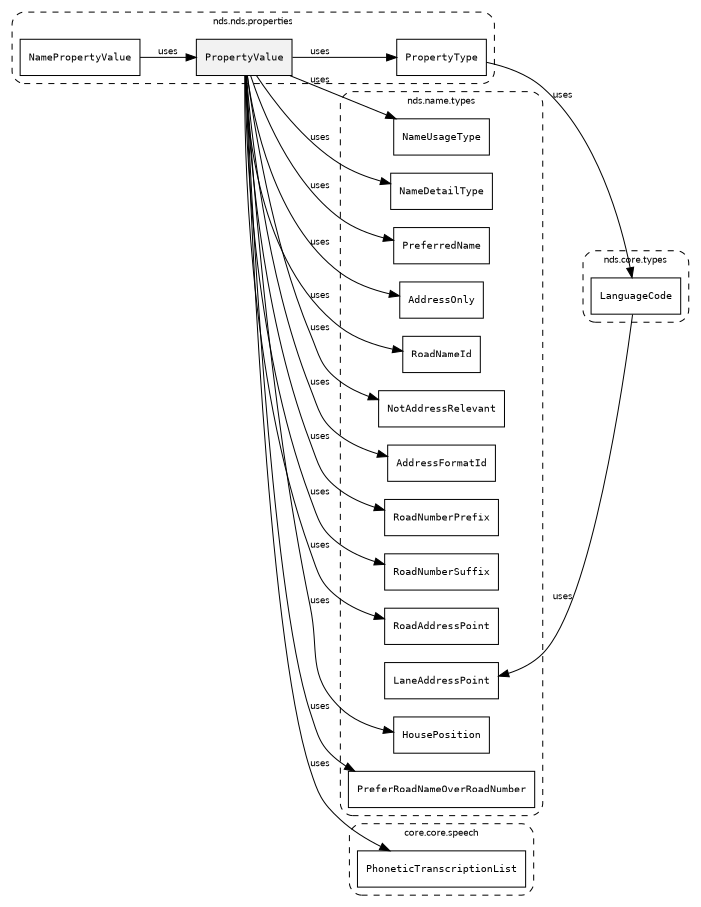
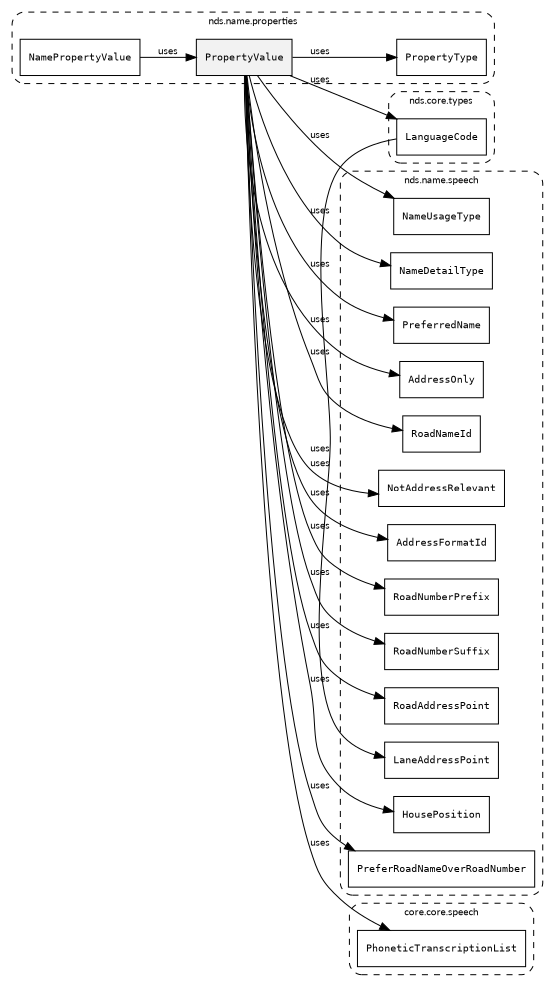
(253, 22) -> (253, 22)
(442, 101) -> (442, 181)
(586, 143) -> (339, 95)
